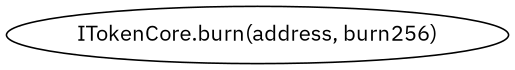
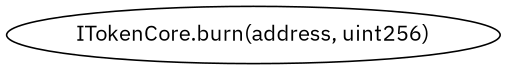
(258, 35) -> (253, 35)
